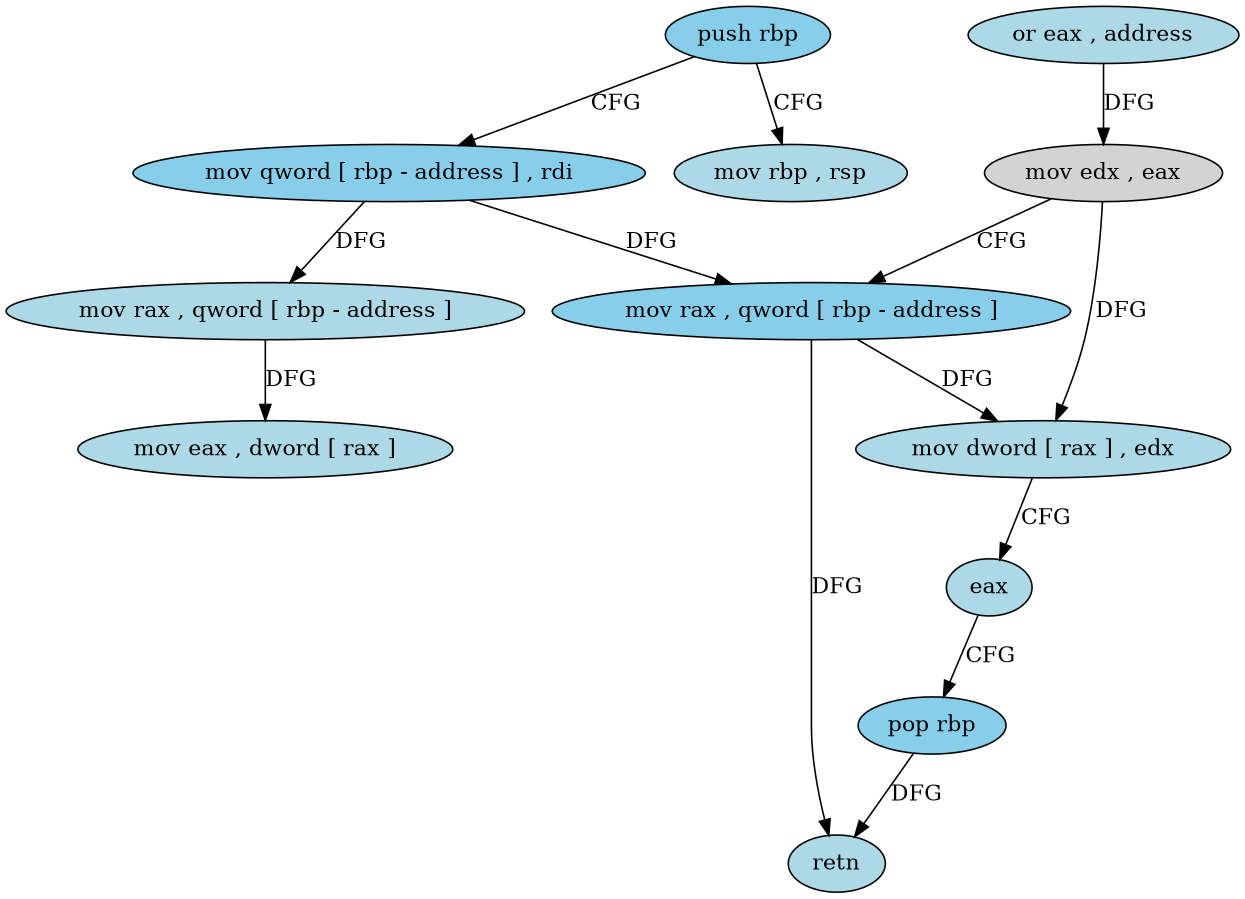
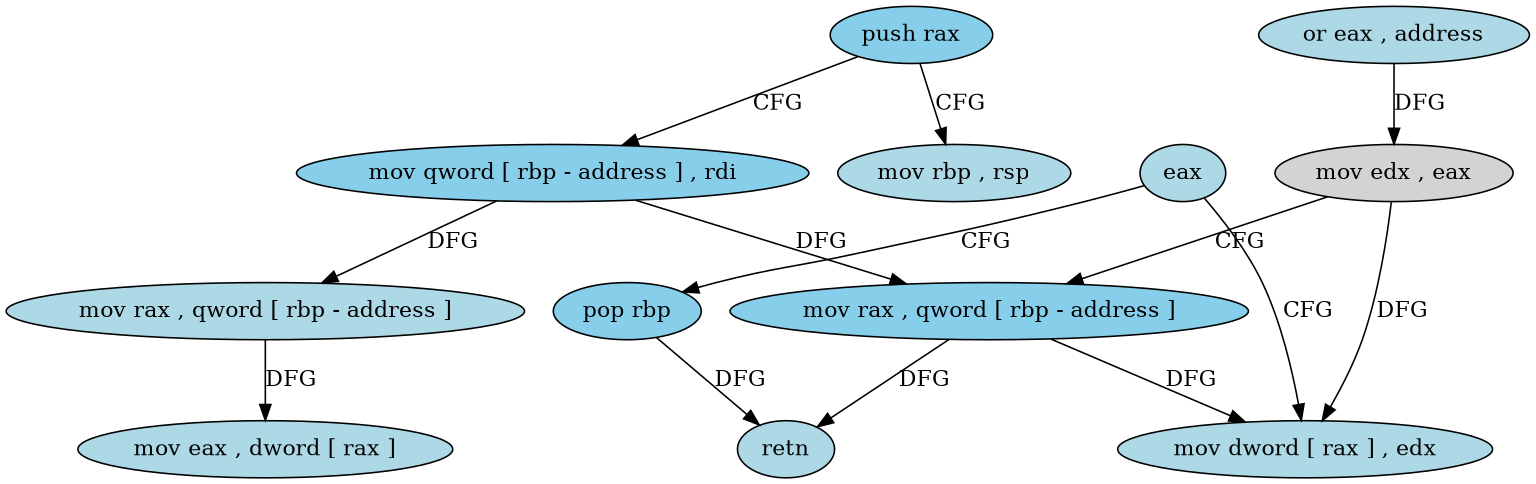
(748, 35) -> (911, 35)
(1019, 511) -> (1267, 294)
